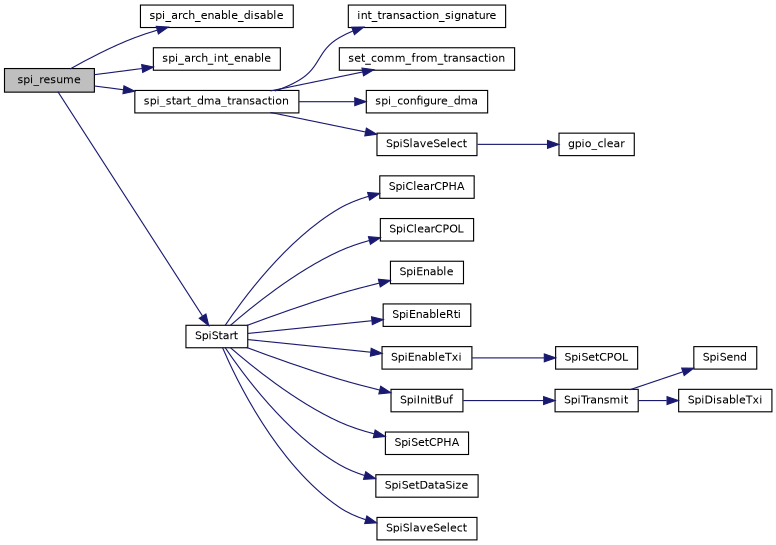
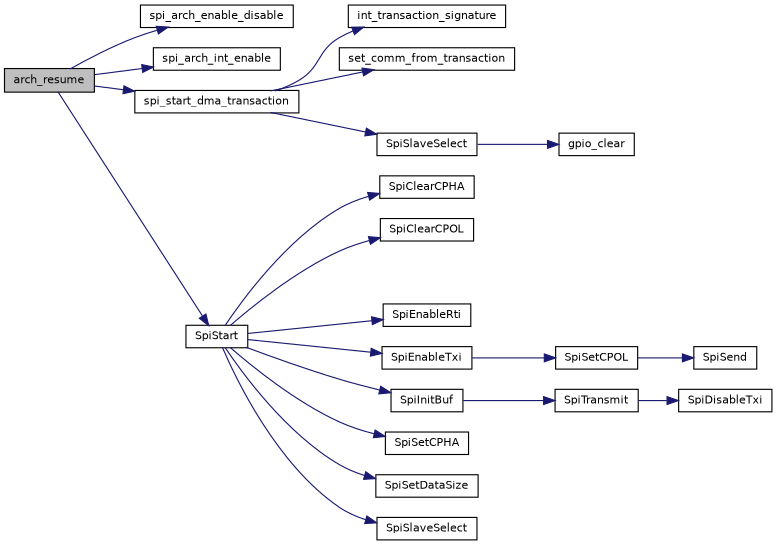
(49, 80) -> (49, 80)
(427, 102) -> none
(427, 272) -> none
(656, 381) -> (660, 358)
